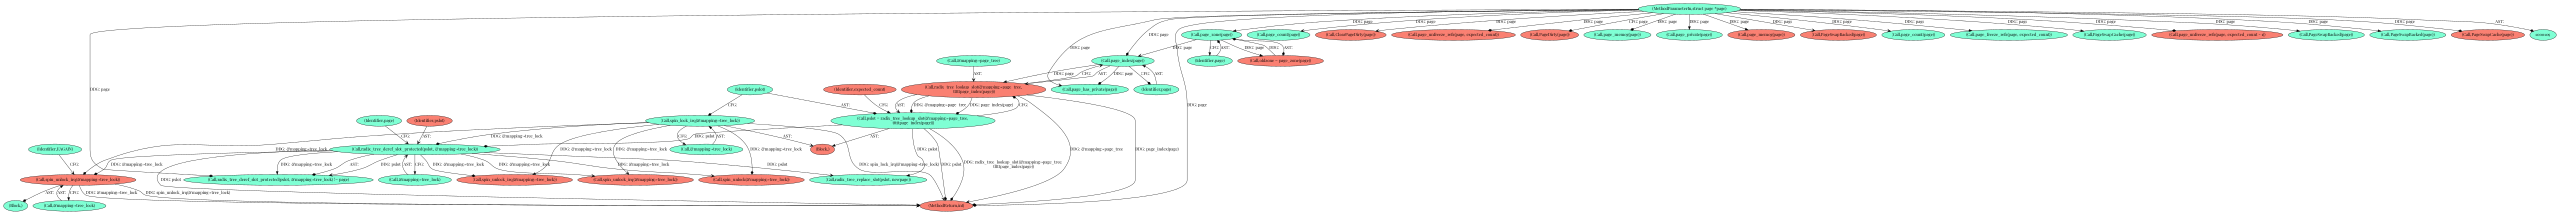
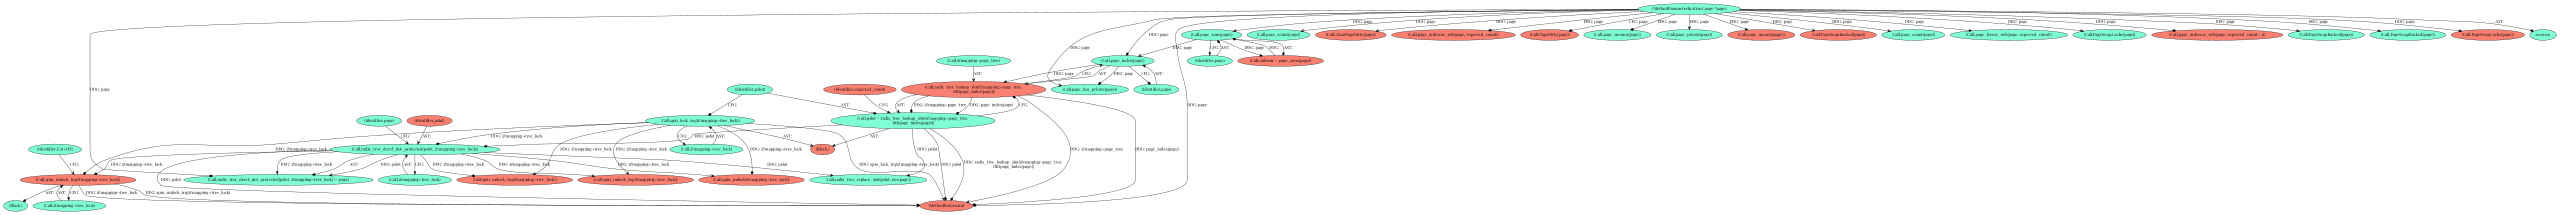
(1689, 20) -> (1689, 20)
